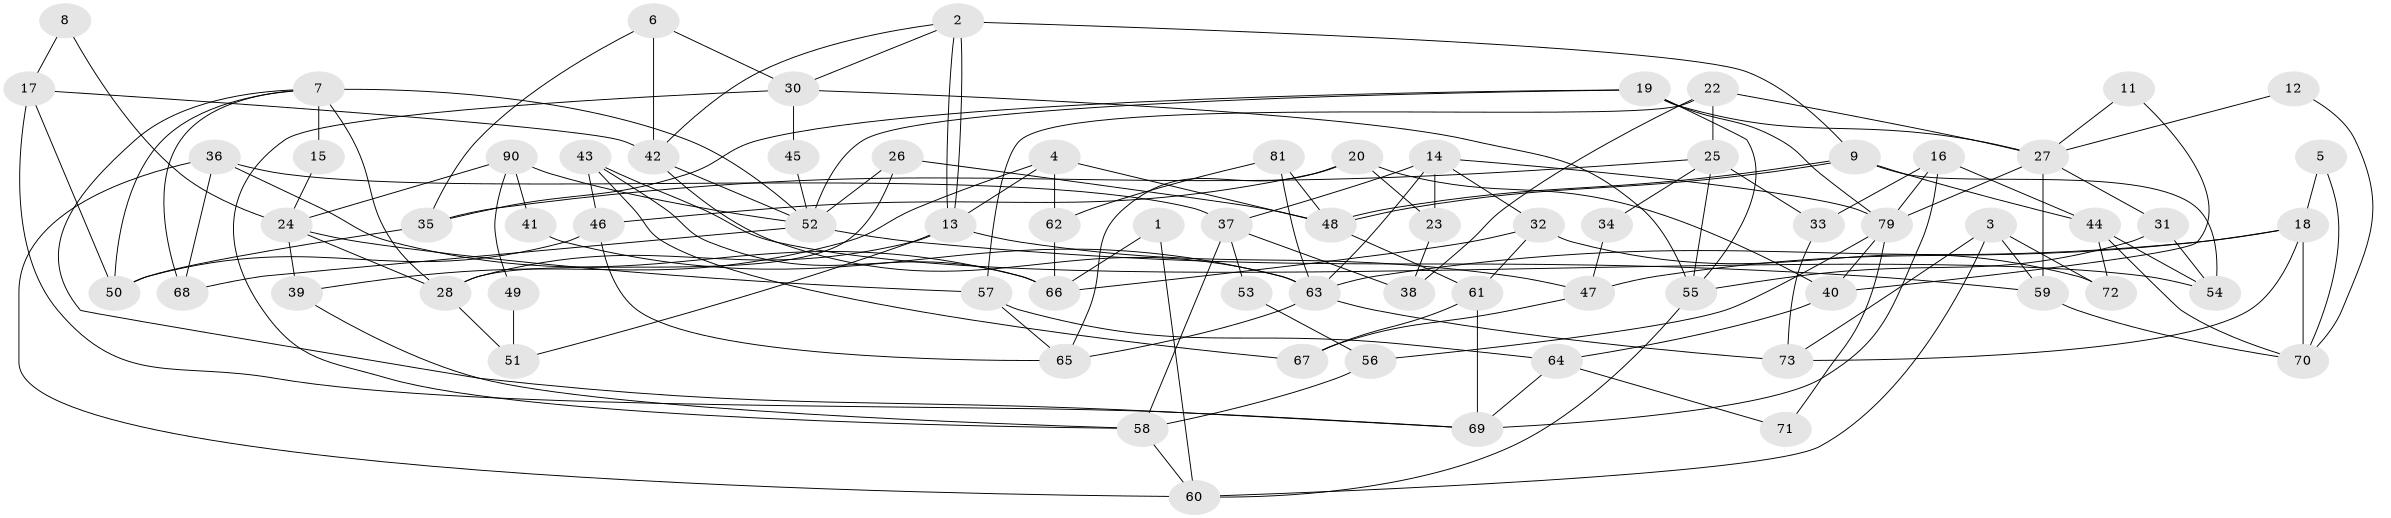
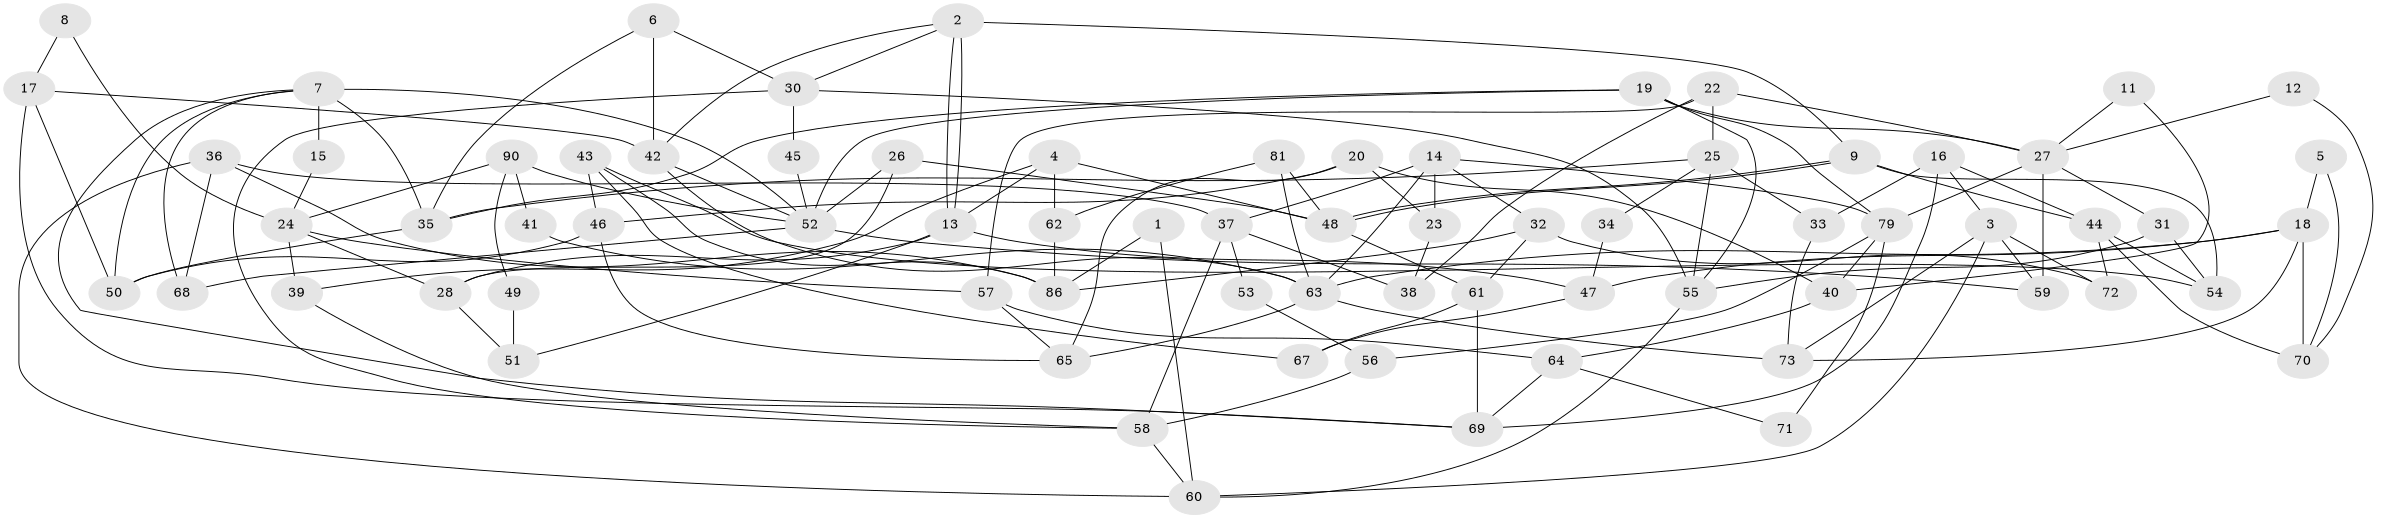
(1913, 191) -> (1971, 199)
(371, 192) -> (389, 147)
(1055, 293) -> (1055, 293)
(2153, 332) -> none
